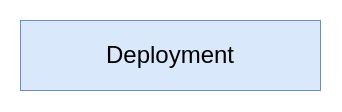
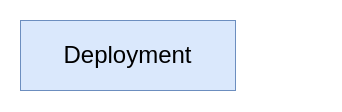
(171, 56) -> (128, 56)
